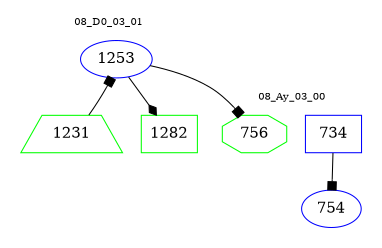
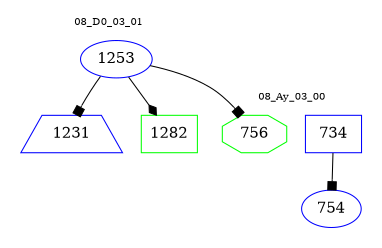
(98, 101) -> (91, 91)
(72, 134) -> (72, 134)
